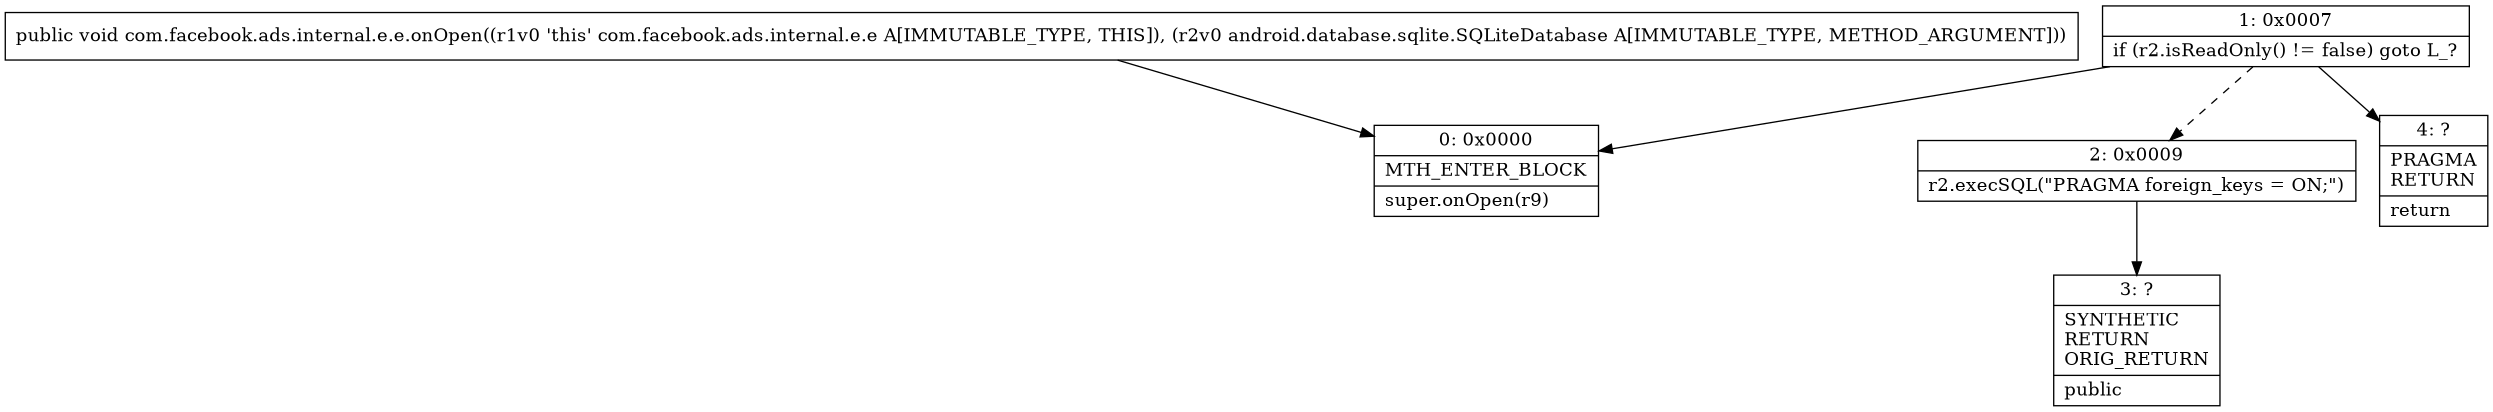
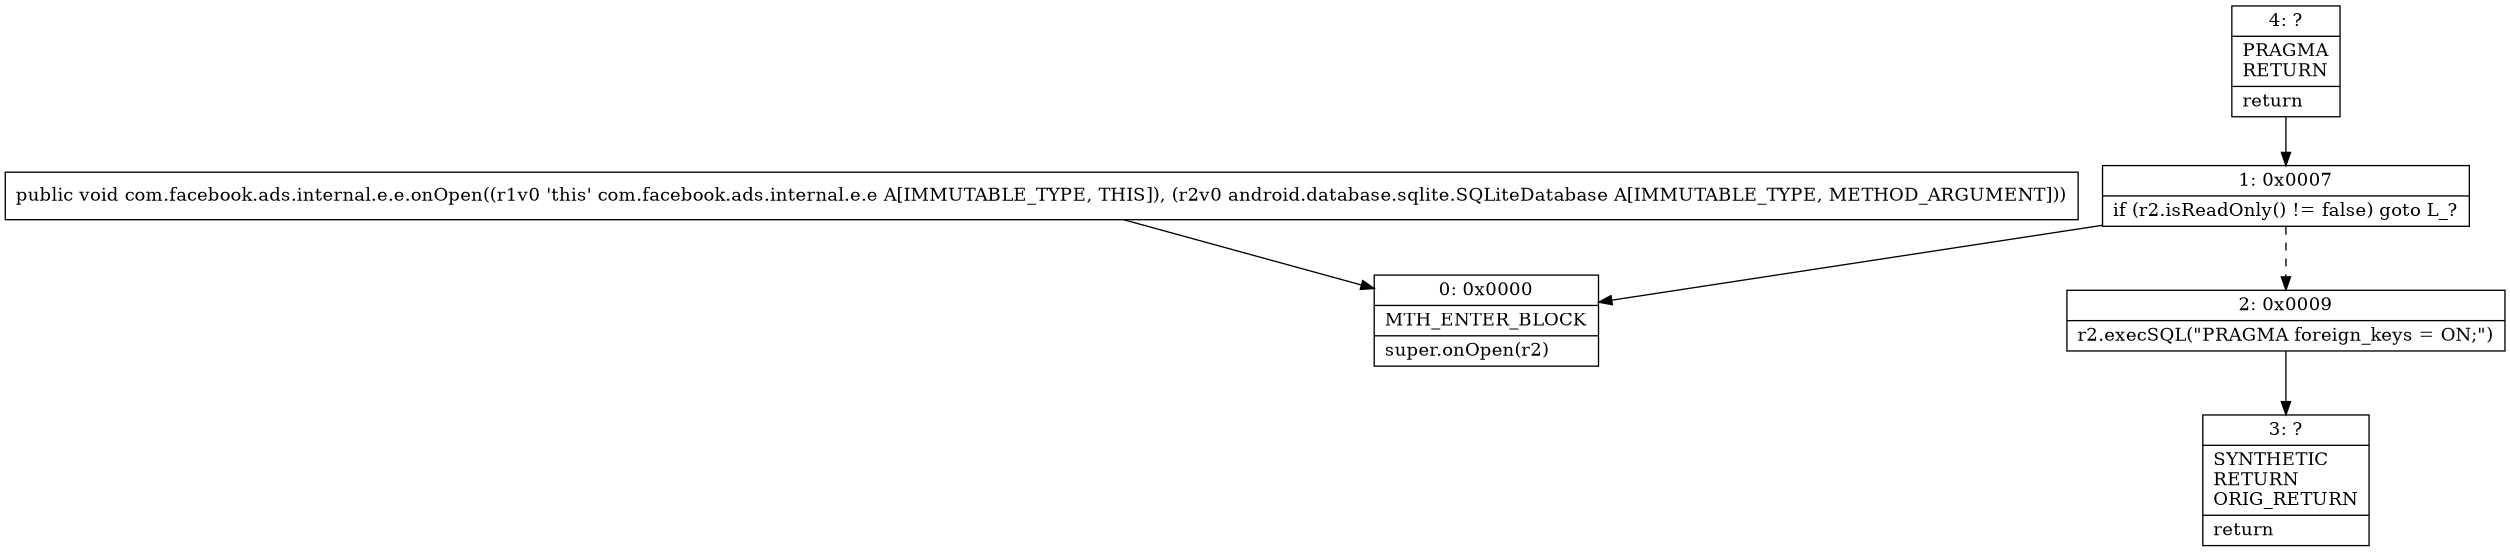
(2344, 89) -> (2286, 135)
(1467, 201) -> (1467, 350)
(2093, 390) -> (2244, 530)
